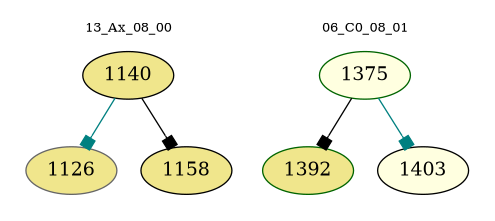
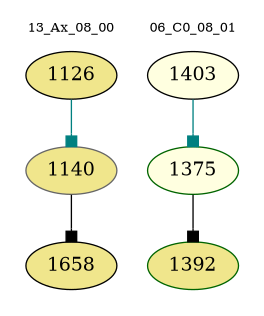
(128, 75) -> (71, 171)
(104, 117) -> (71, 116)
(390, 117) -> (193, 116)
(71, 171) -> (71, 75)
(186, 171) -> (71, 266)
